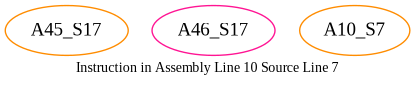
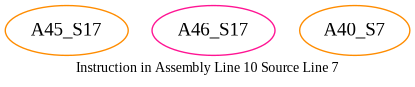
(355, 30) -> (355, 30)
